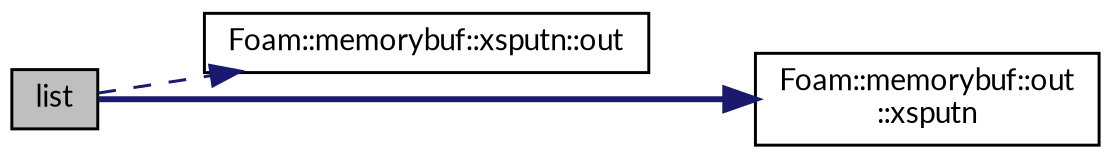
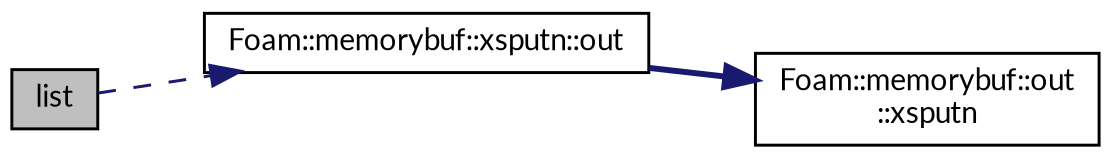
(412, 99) -> (687, 72)
